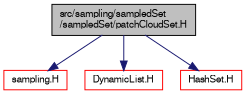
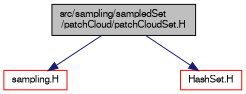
(124, 20) -> (124, 20)
(124, 80) -> none
